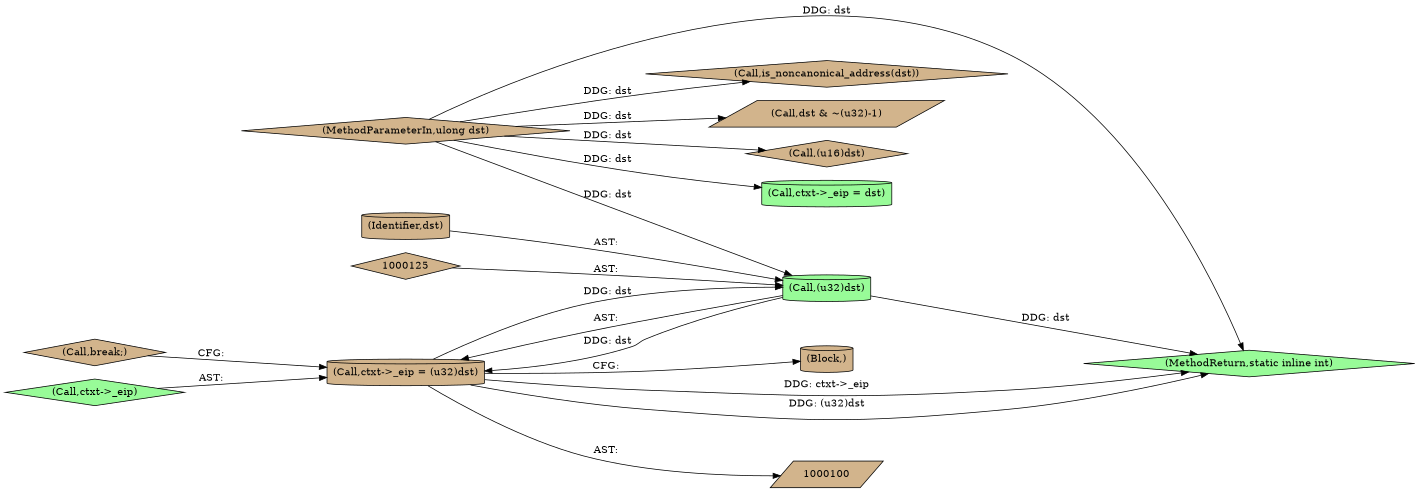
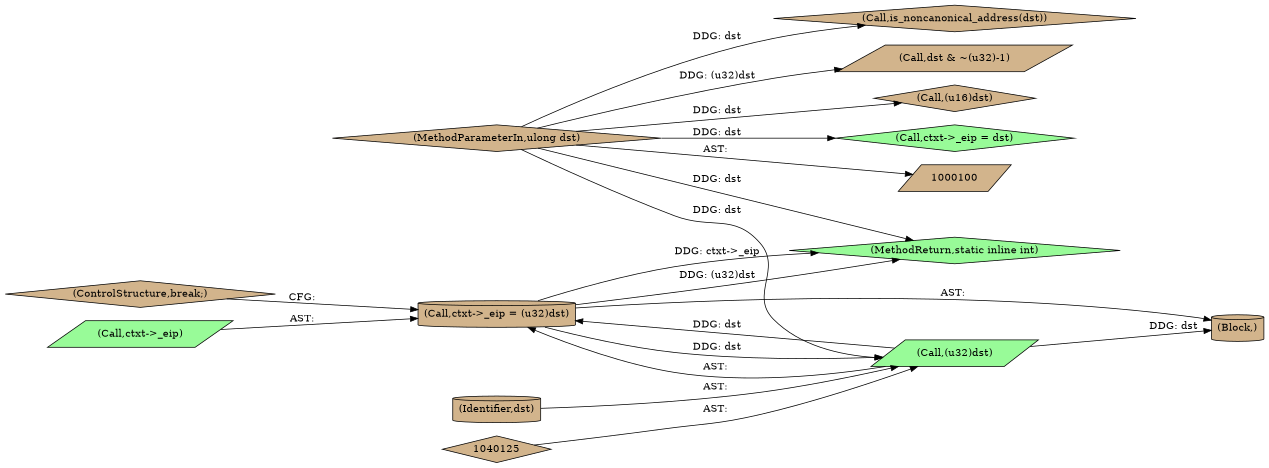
(608, 116) -> (717, 76)
(827, 194) -> (955, 138)
(406, 266) -> (497, 449)
(827, 288) -> (955, 353)
(1030, 324) -> (1117, 339)
(95, 352) -> (140, 294)
(608, 366) -> (955, 293)
(95, 392) -> (140, 334)
(593, 458) -> (741, 159)
